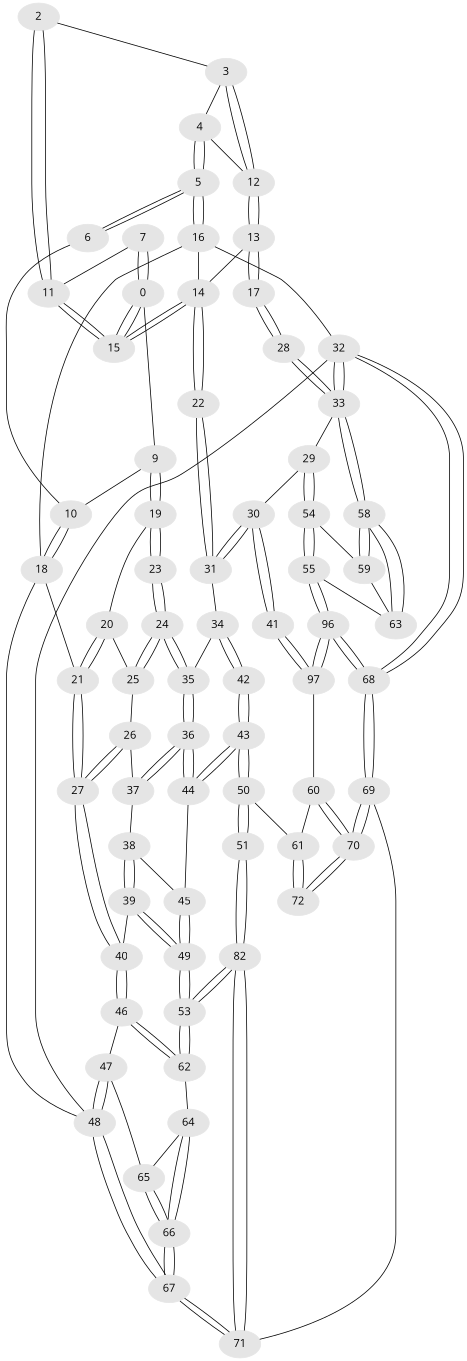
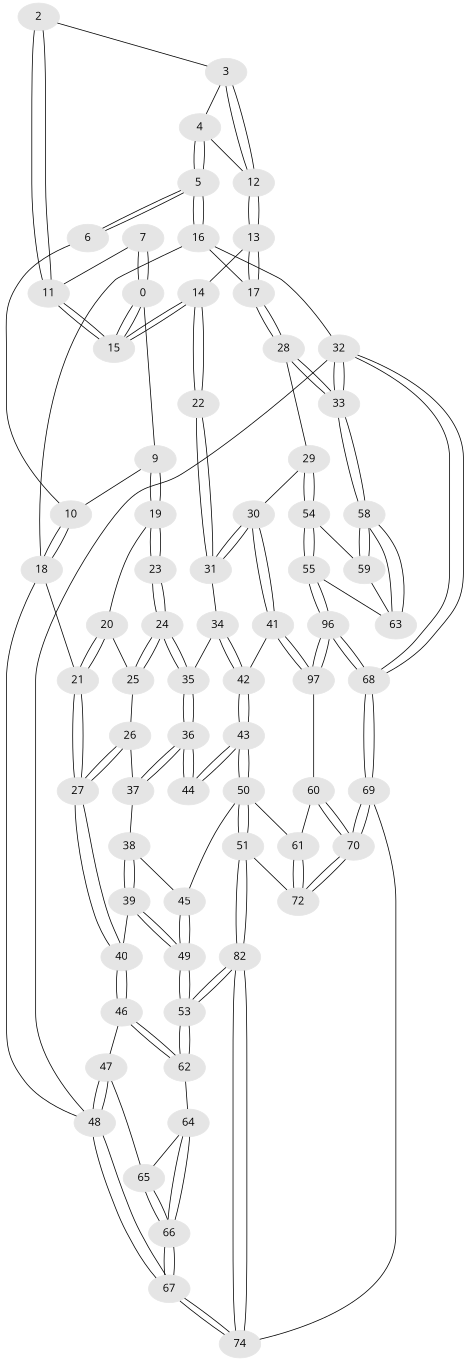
(198, 266) -> (223, 262)
(324, 432) -> (296, 404)
none -> (258, 653)
(187, 846) -> (209, 844)
none -> (271, 874)
(240, 1344) -> (240, 1344)
